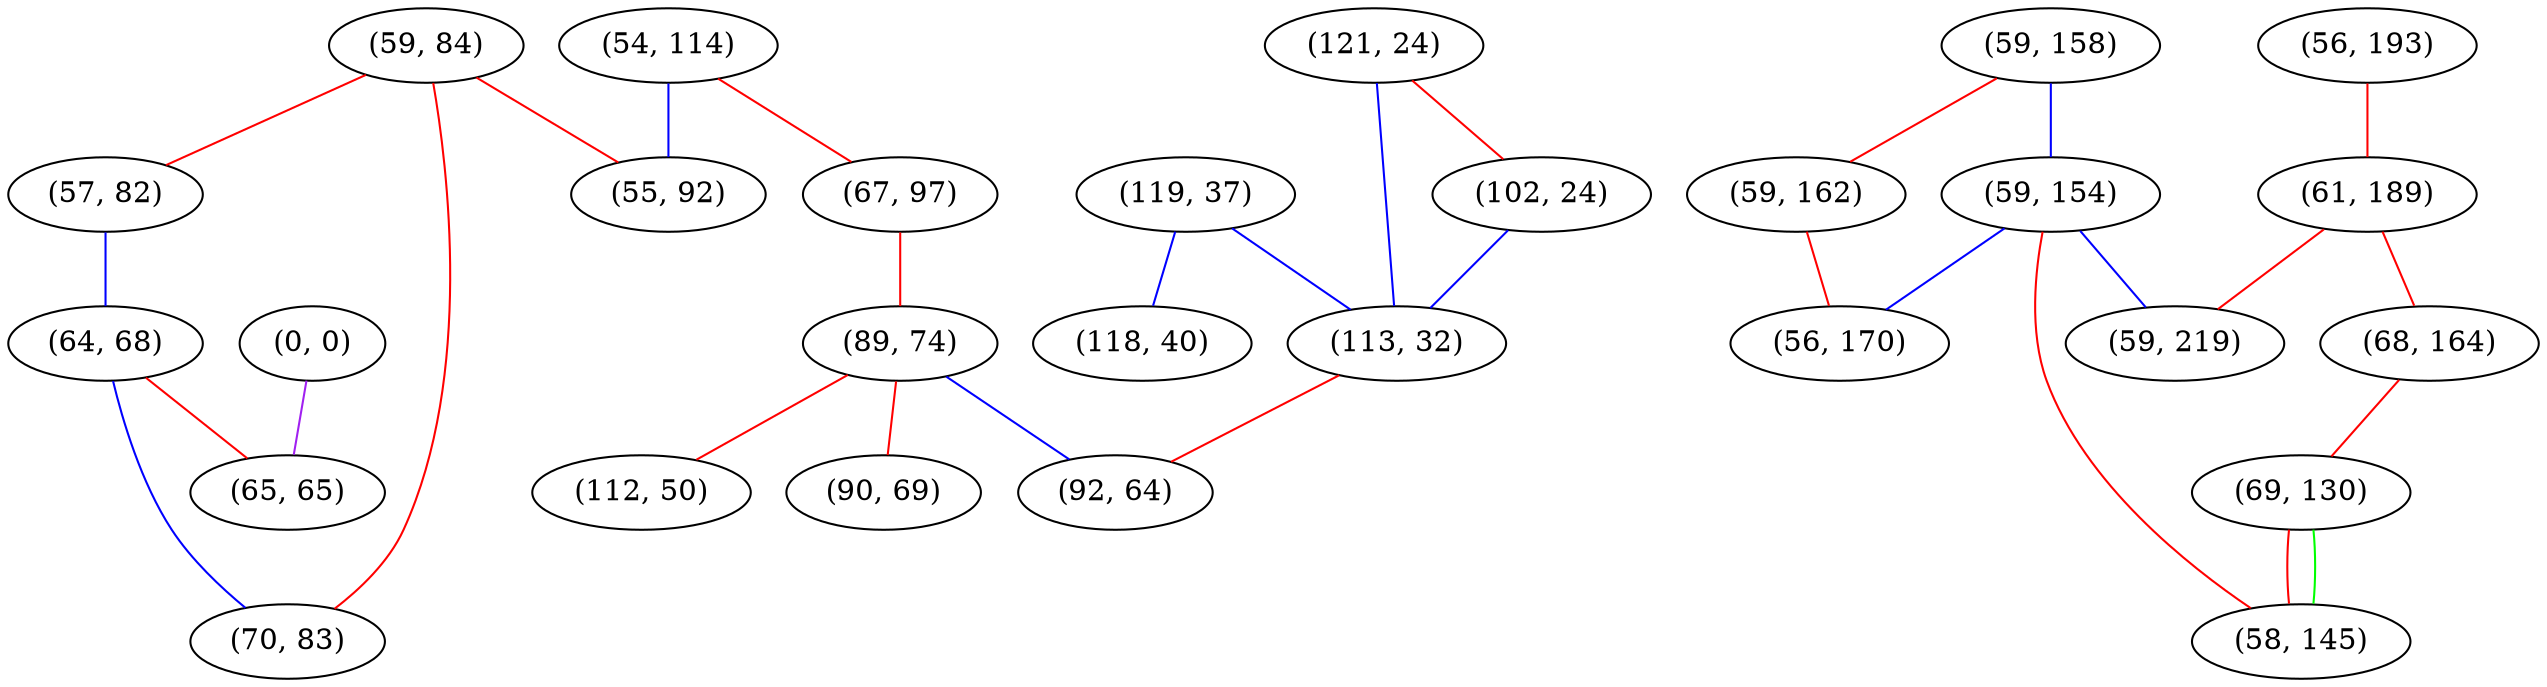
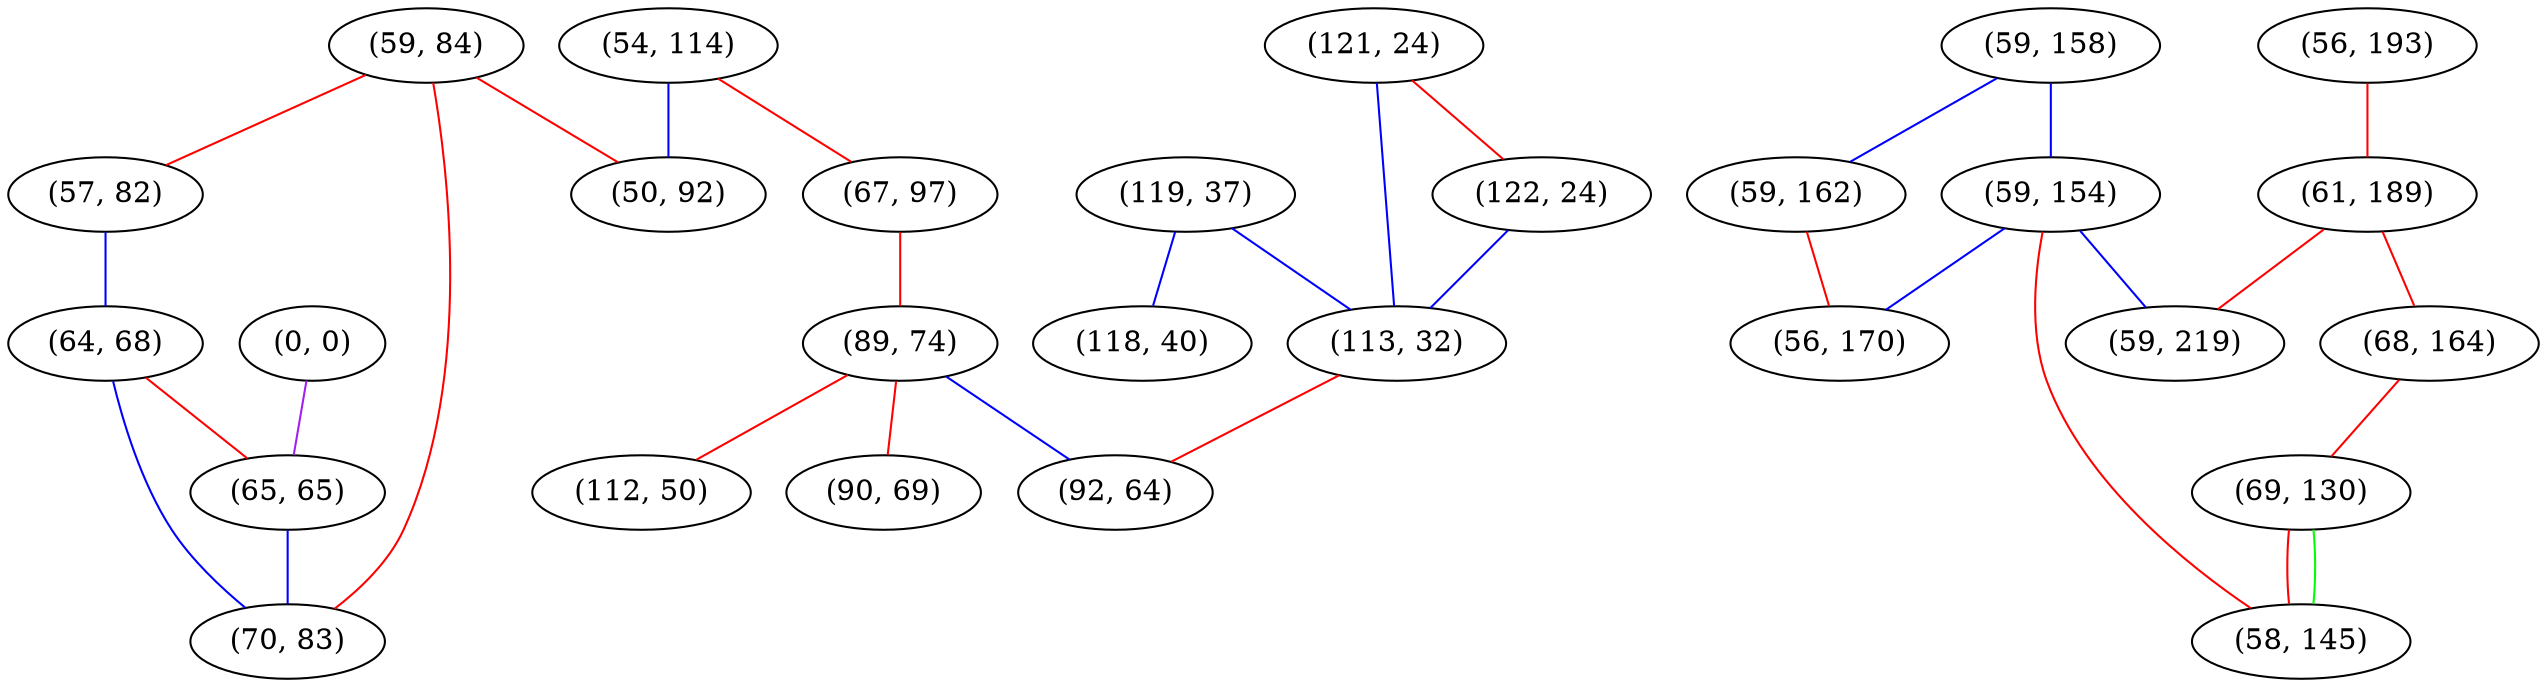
(1923, 120) -> (1923, 120)
(668, 195) -> (668, 195)
(1542, 195) -> (1542, 195)
none -> (288, 567)
